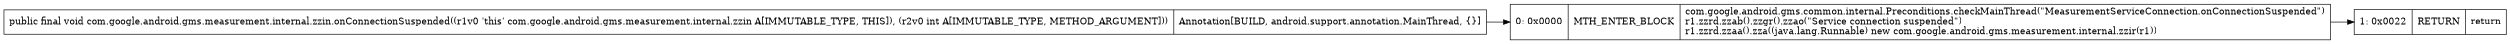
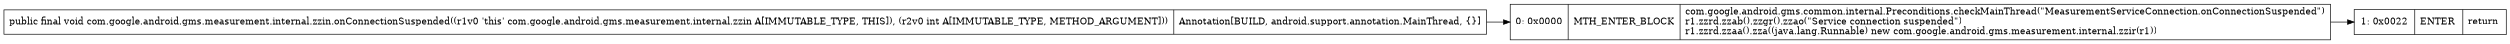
(2439, 22) -> (2437, 22)
